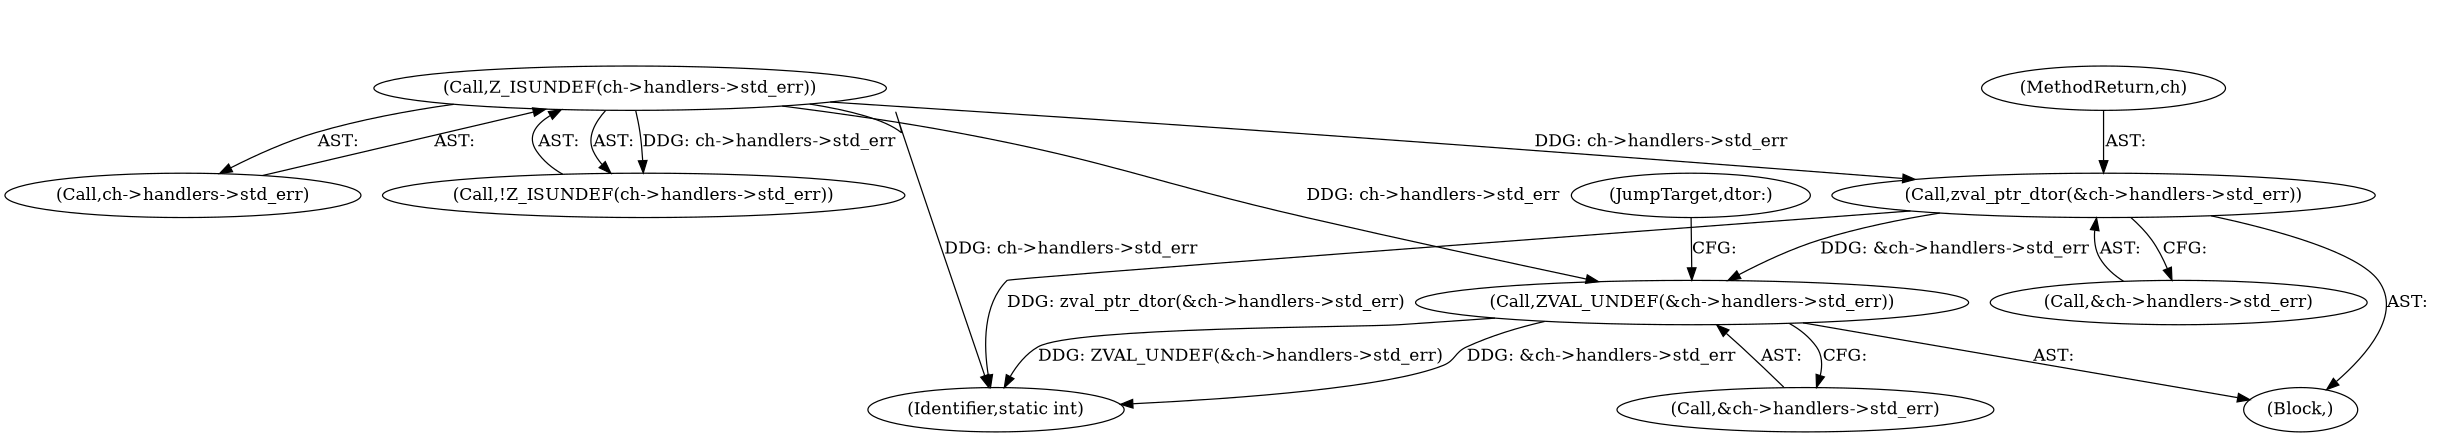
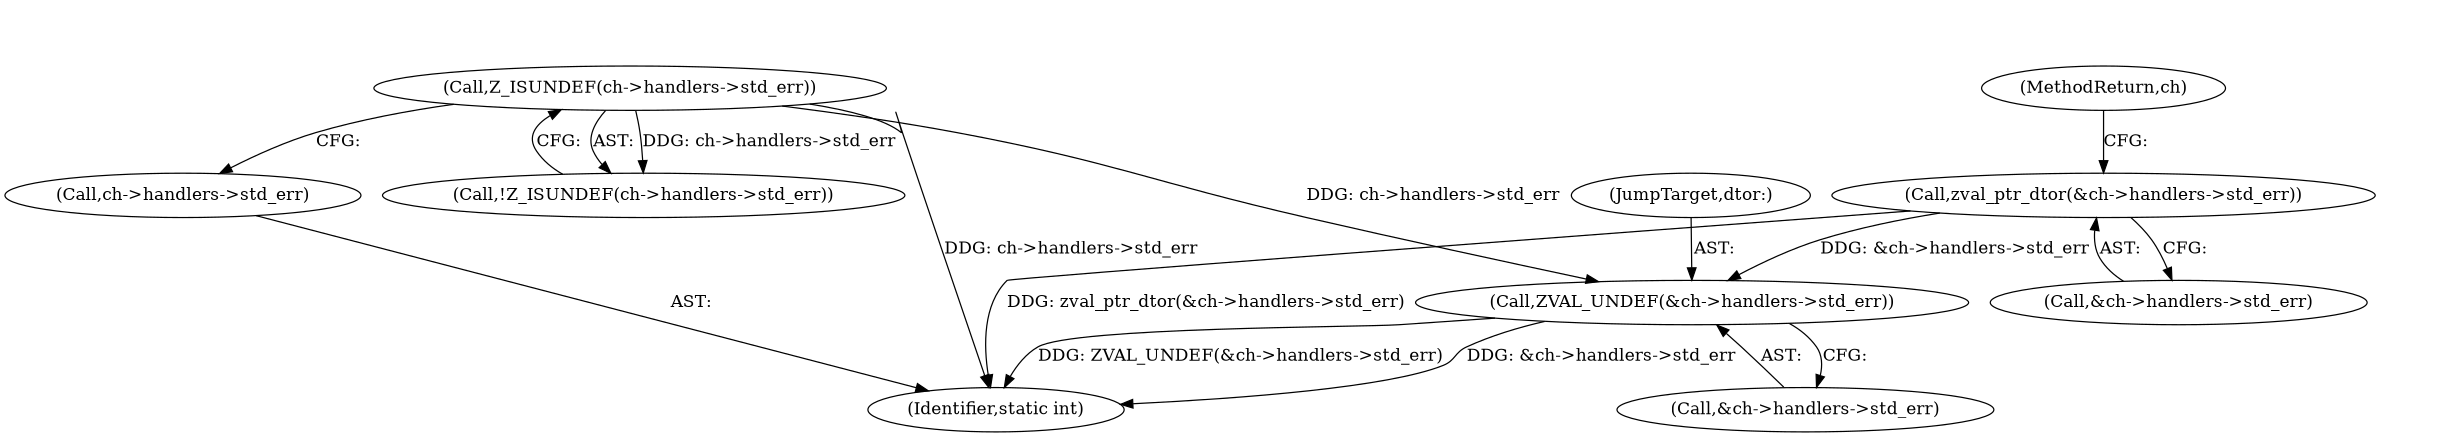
(1366, 138) -> none
(341, 142) -> (341, 142)
(562, 142) -> (562, 142)
(2129, 142) -> (2129, 142)
(398, 144) -> (586, 302)
(1717, 249) -> (1717, 249)
(2301, 410) -> none
